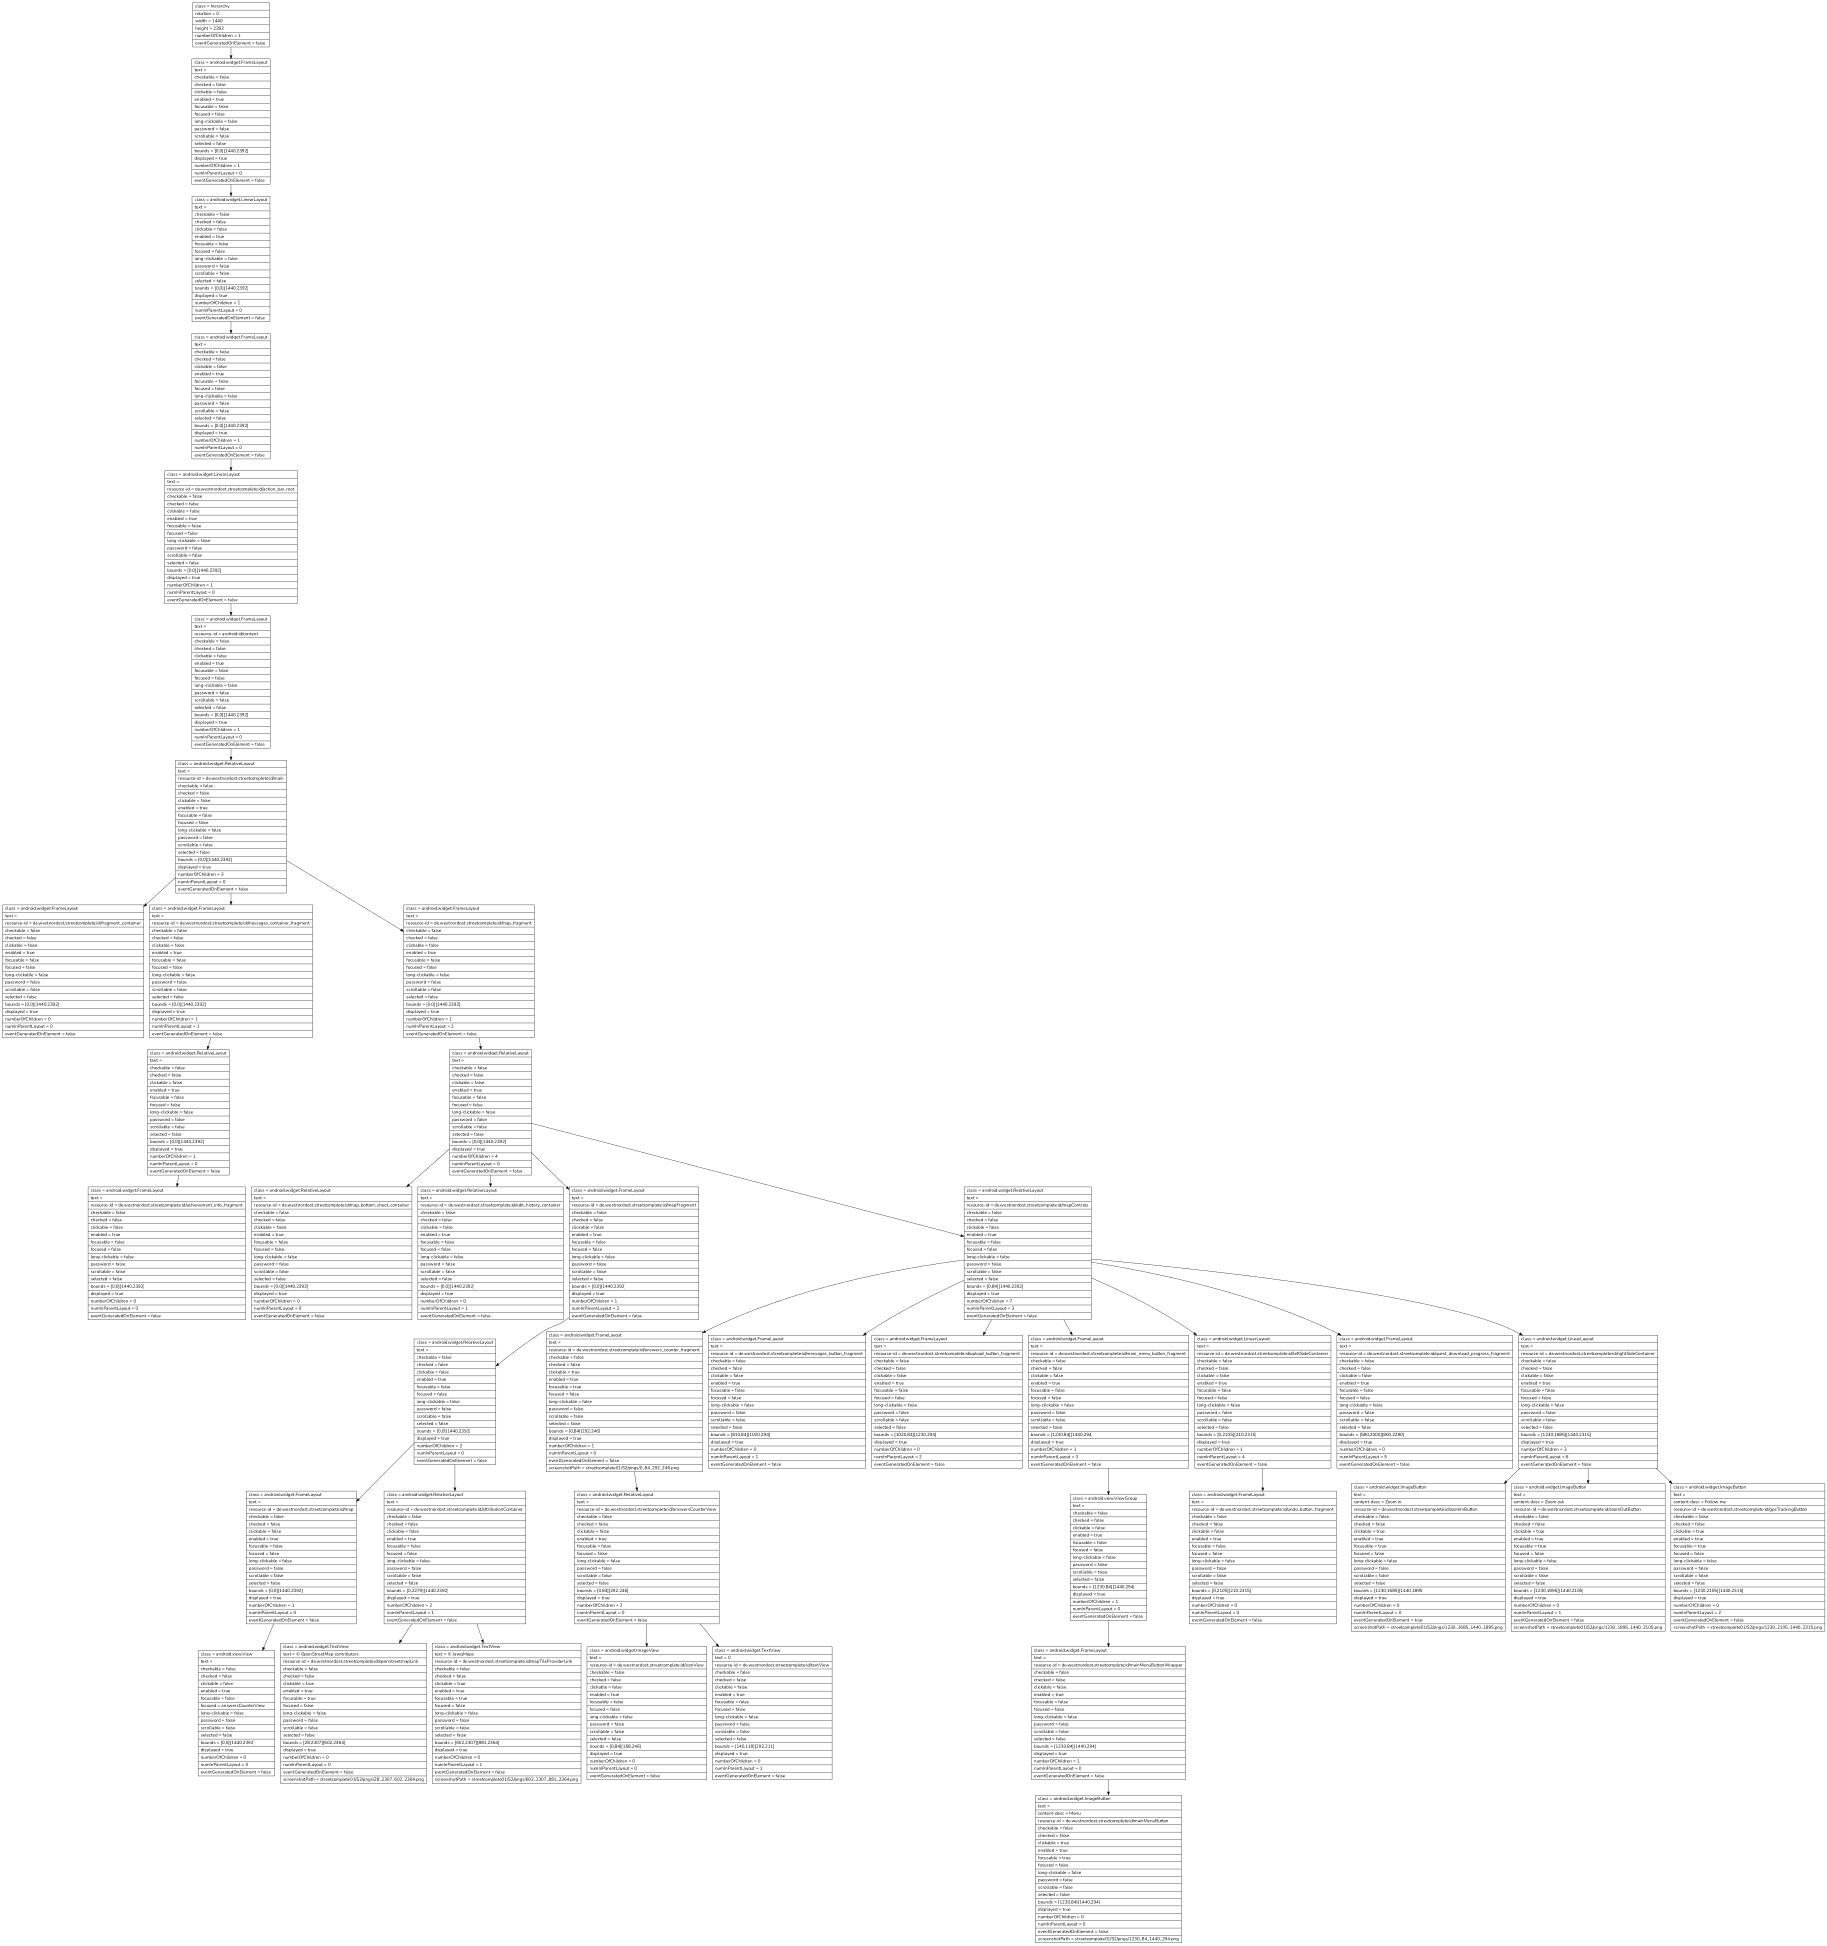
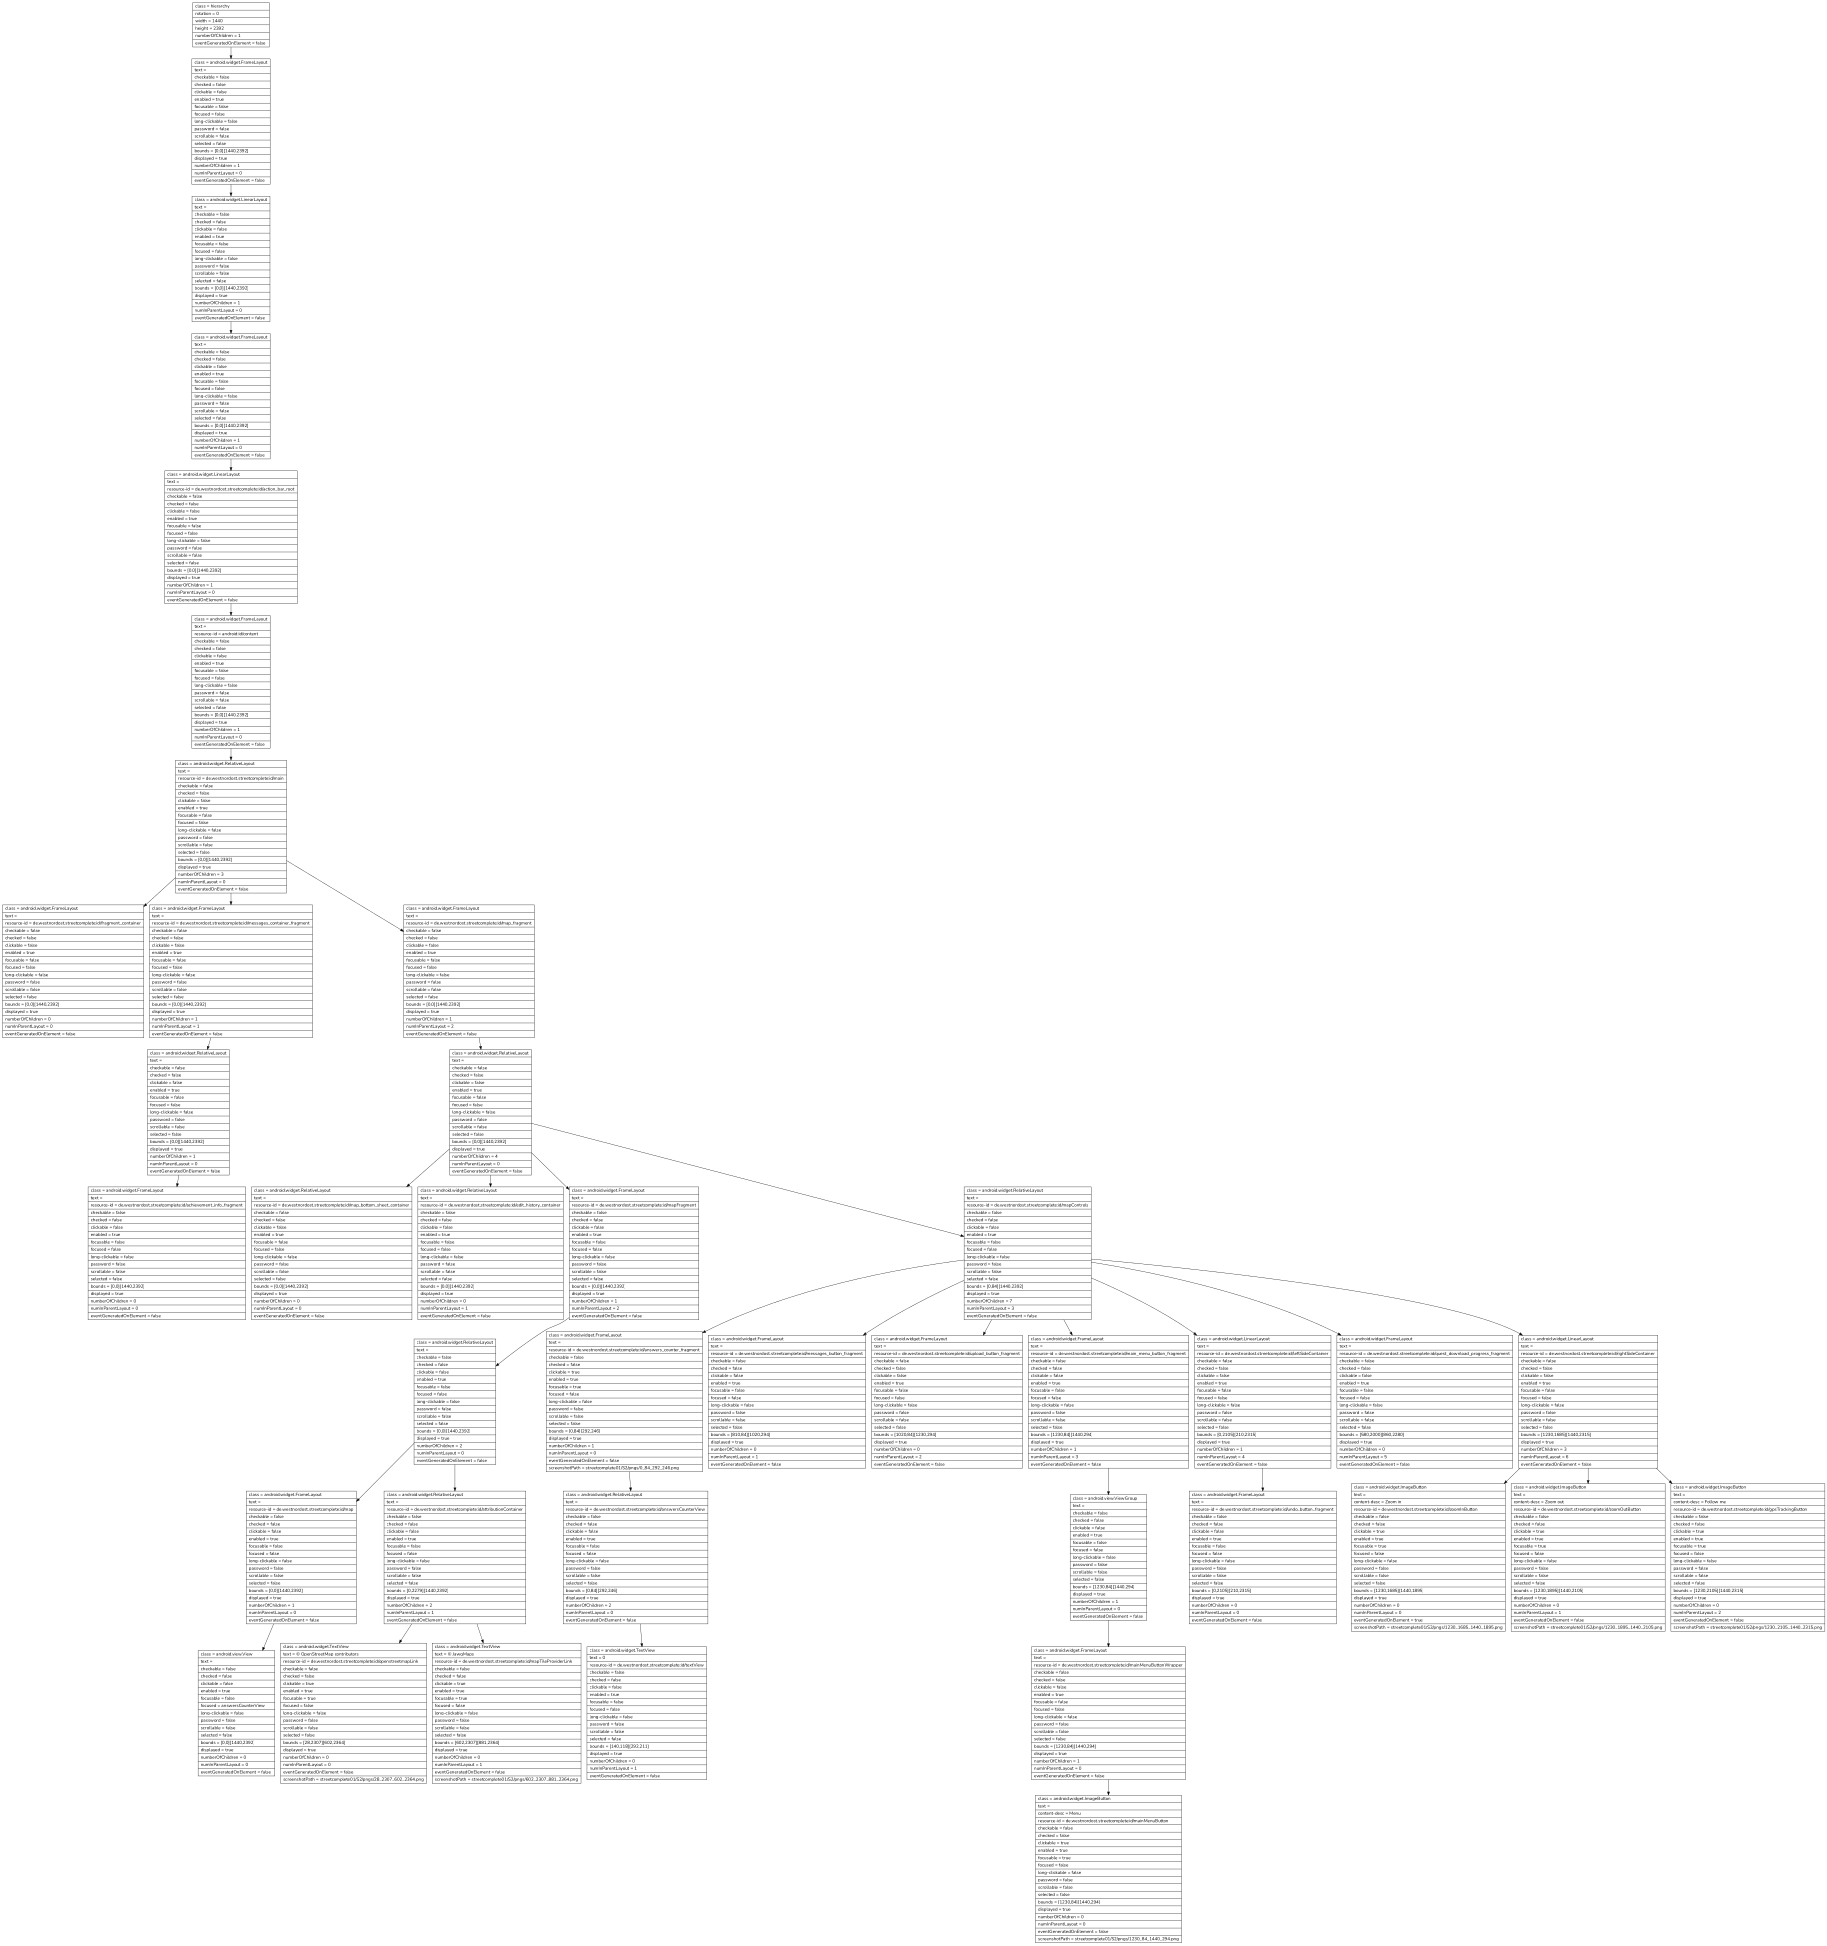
(647, 1713) -> none
